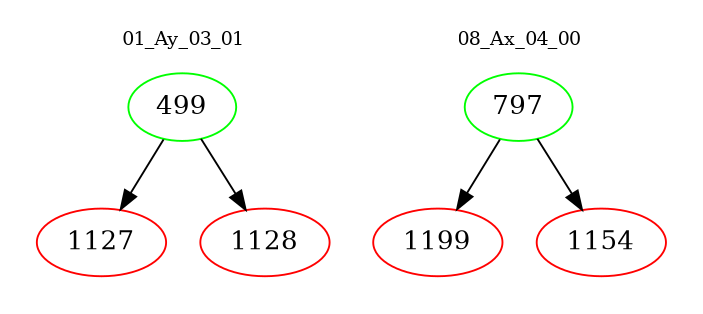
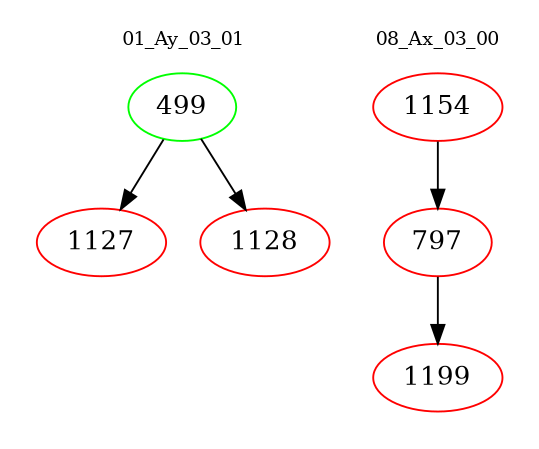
(520, 40) -> (438, 40)
(519, 107) -> (438, 242)
(555, 166) -> (438, 166)
